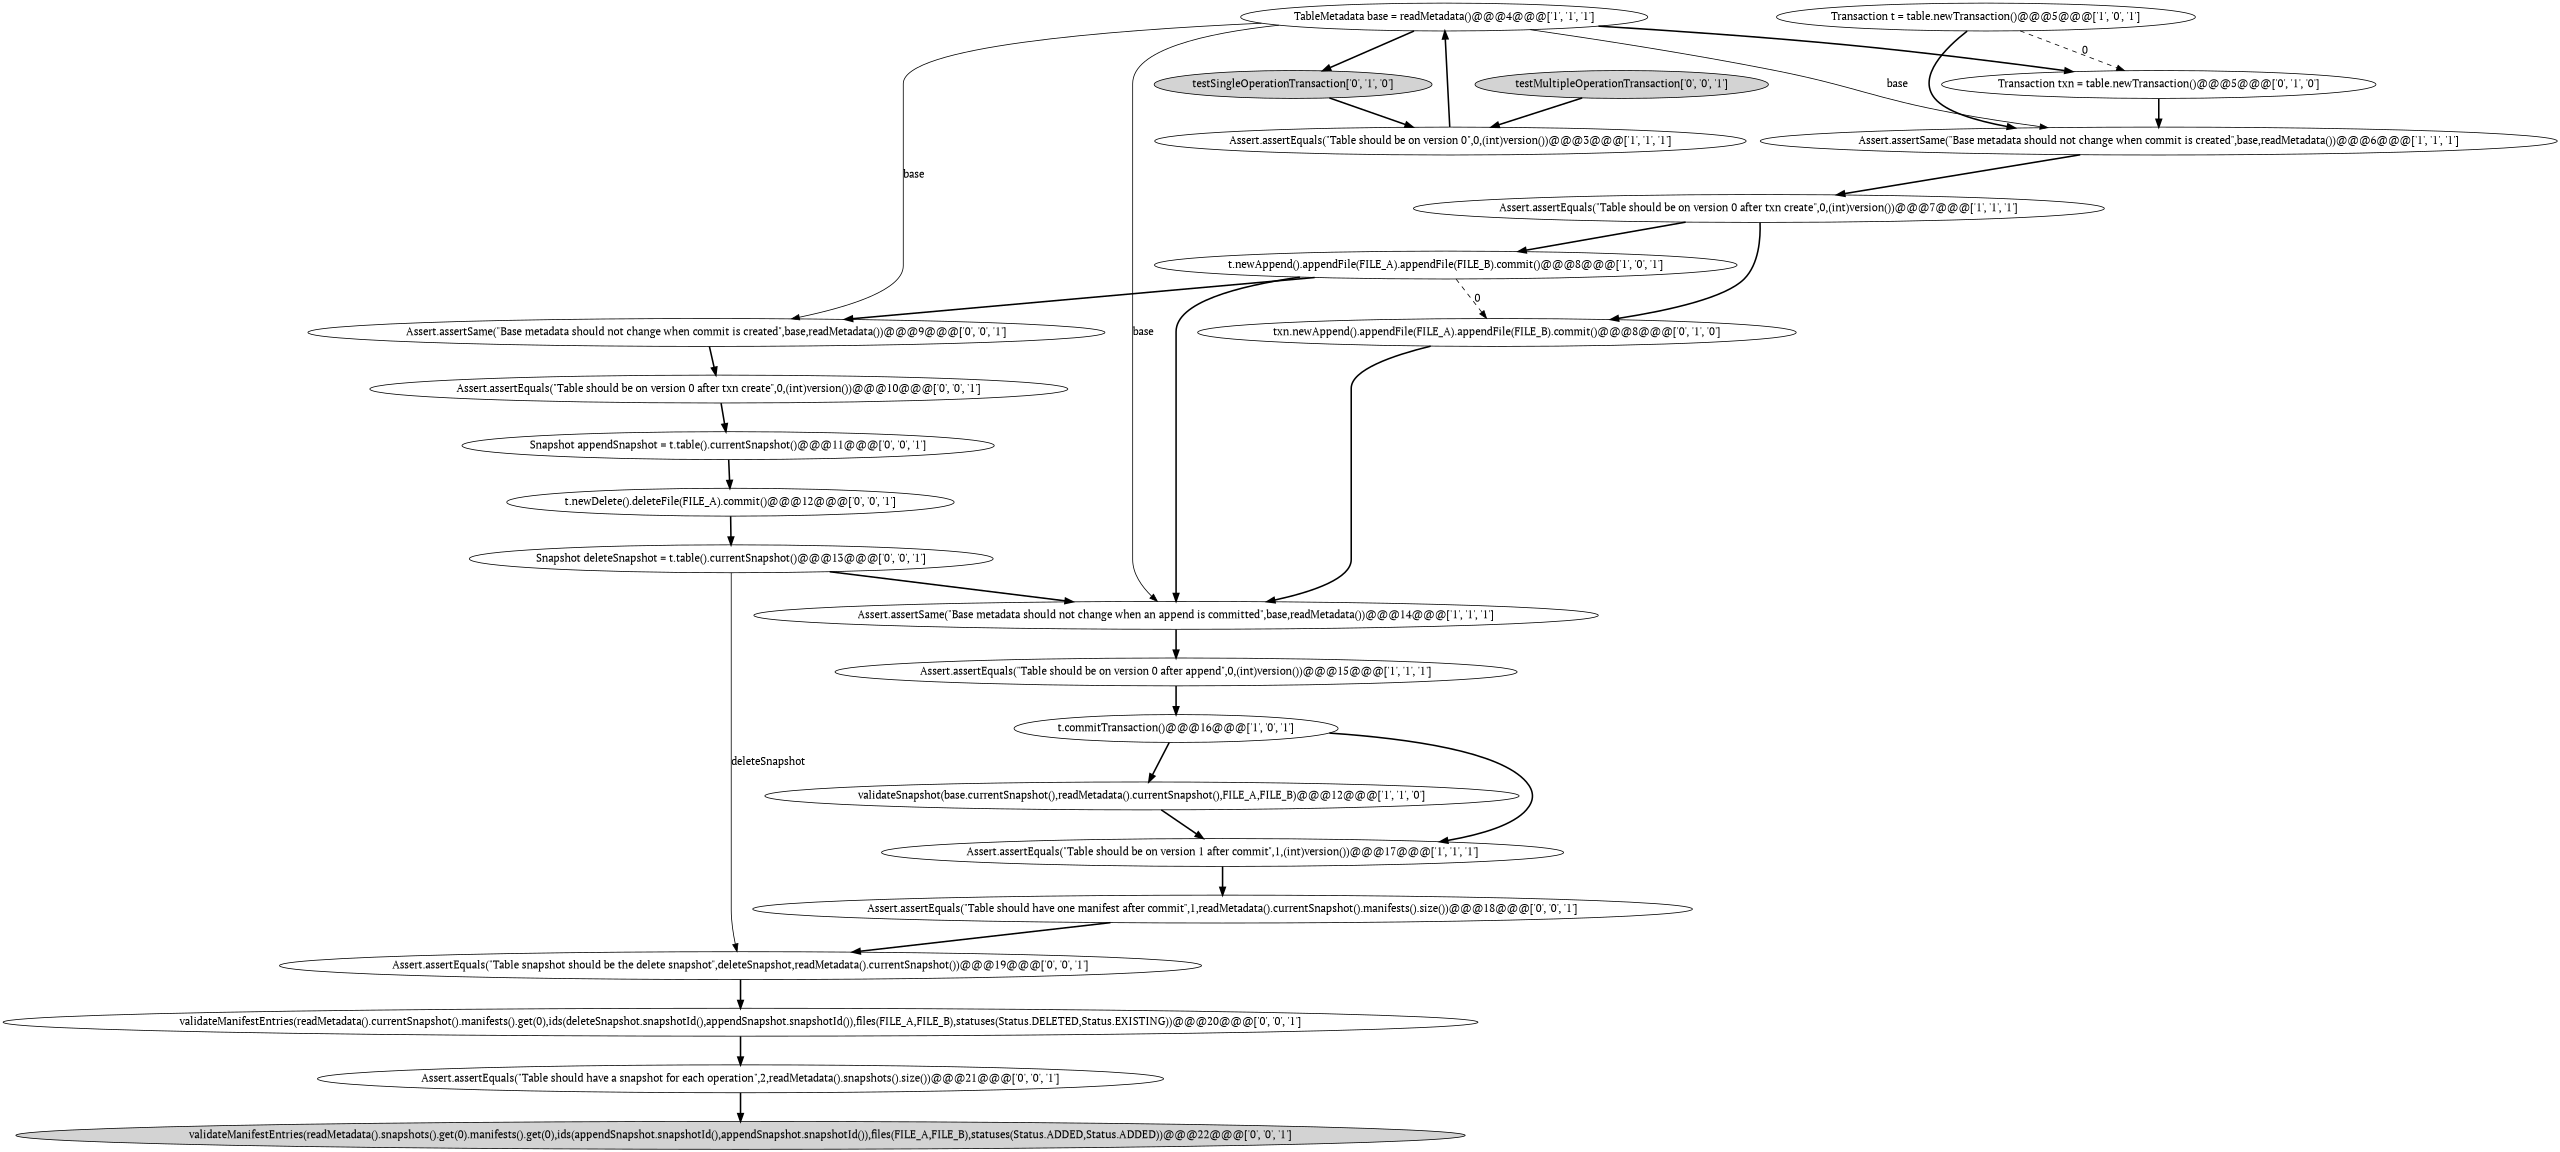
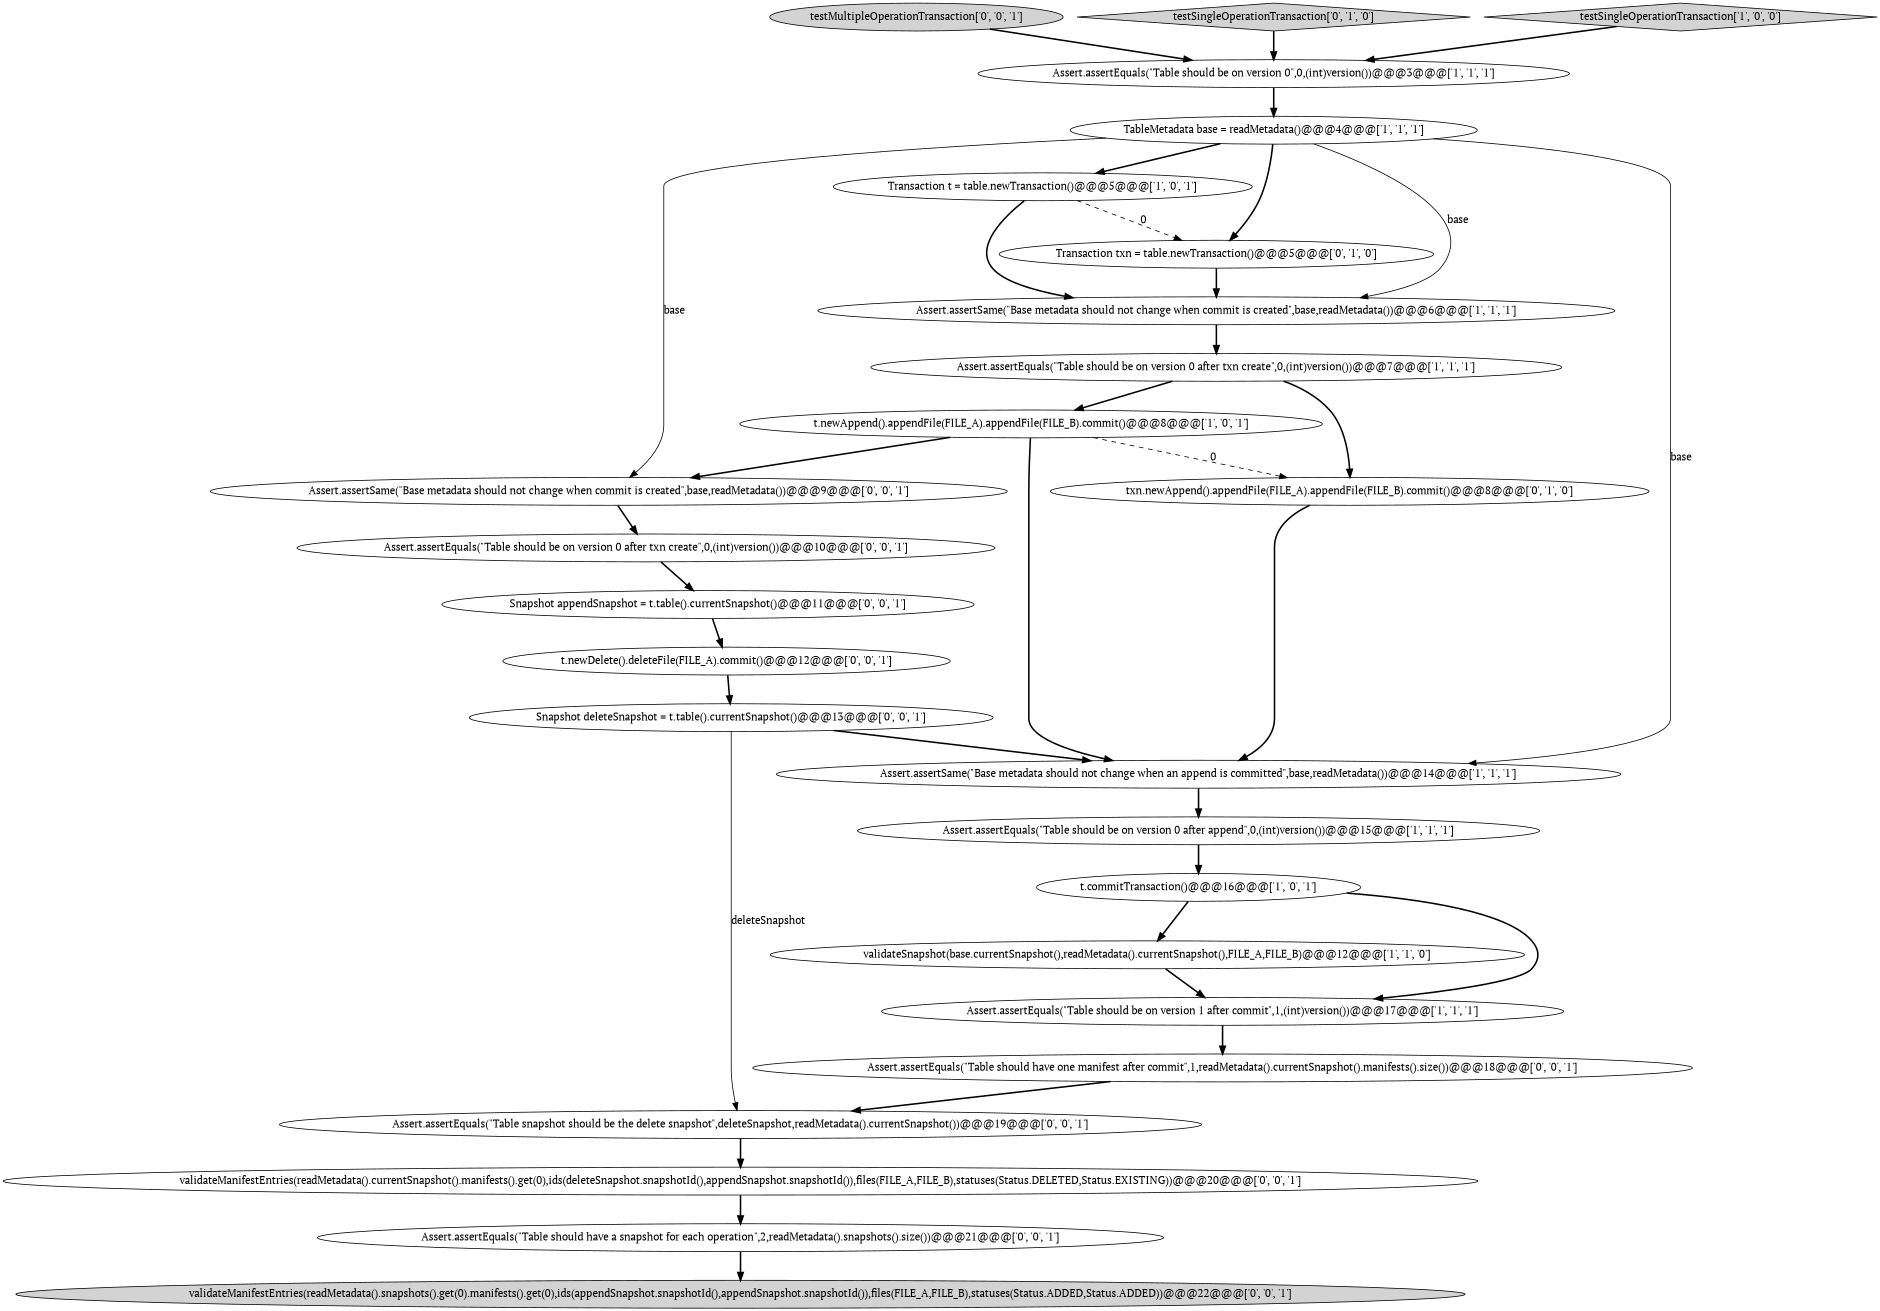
none -> (1681, 17)
(1372, 49) -> (1162, 158)
(1293, 84) -> (1274, 17)
